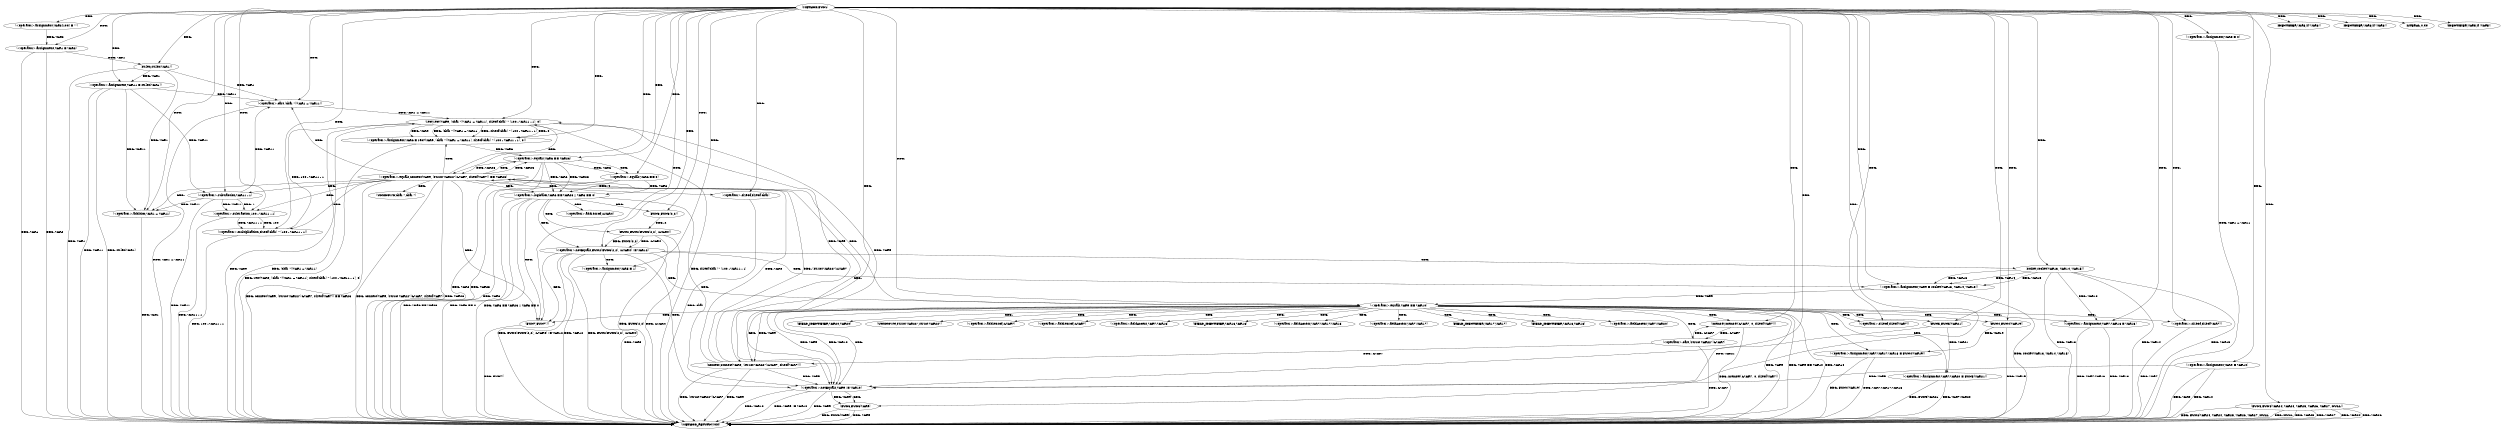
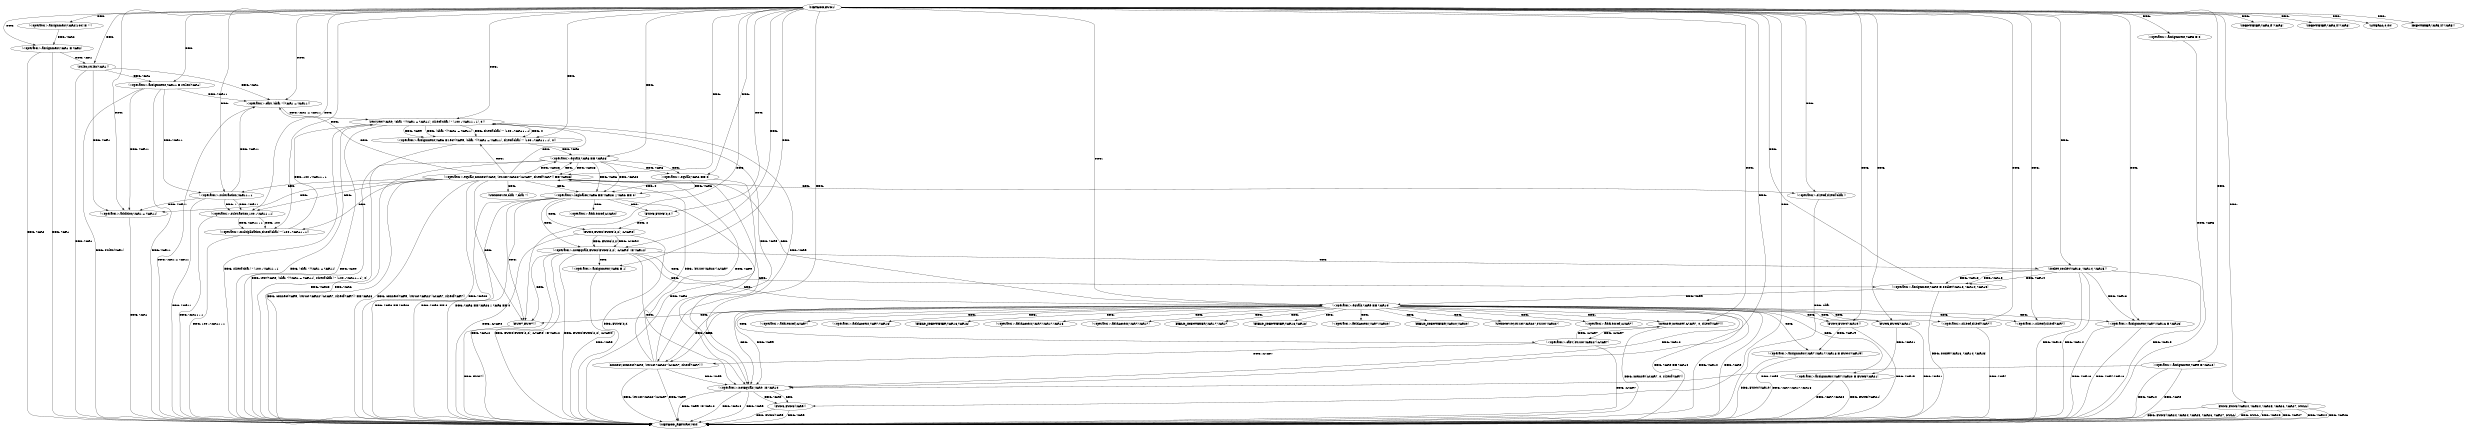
(2235, 223) -> (2206, 223)
(1411, 385) -> (1362, 424)
